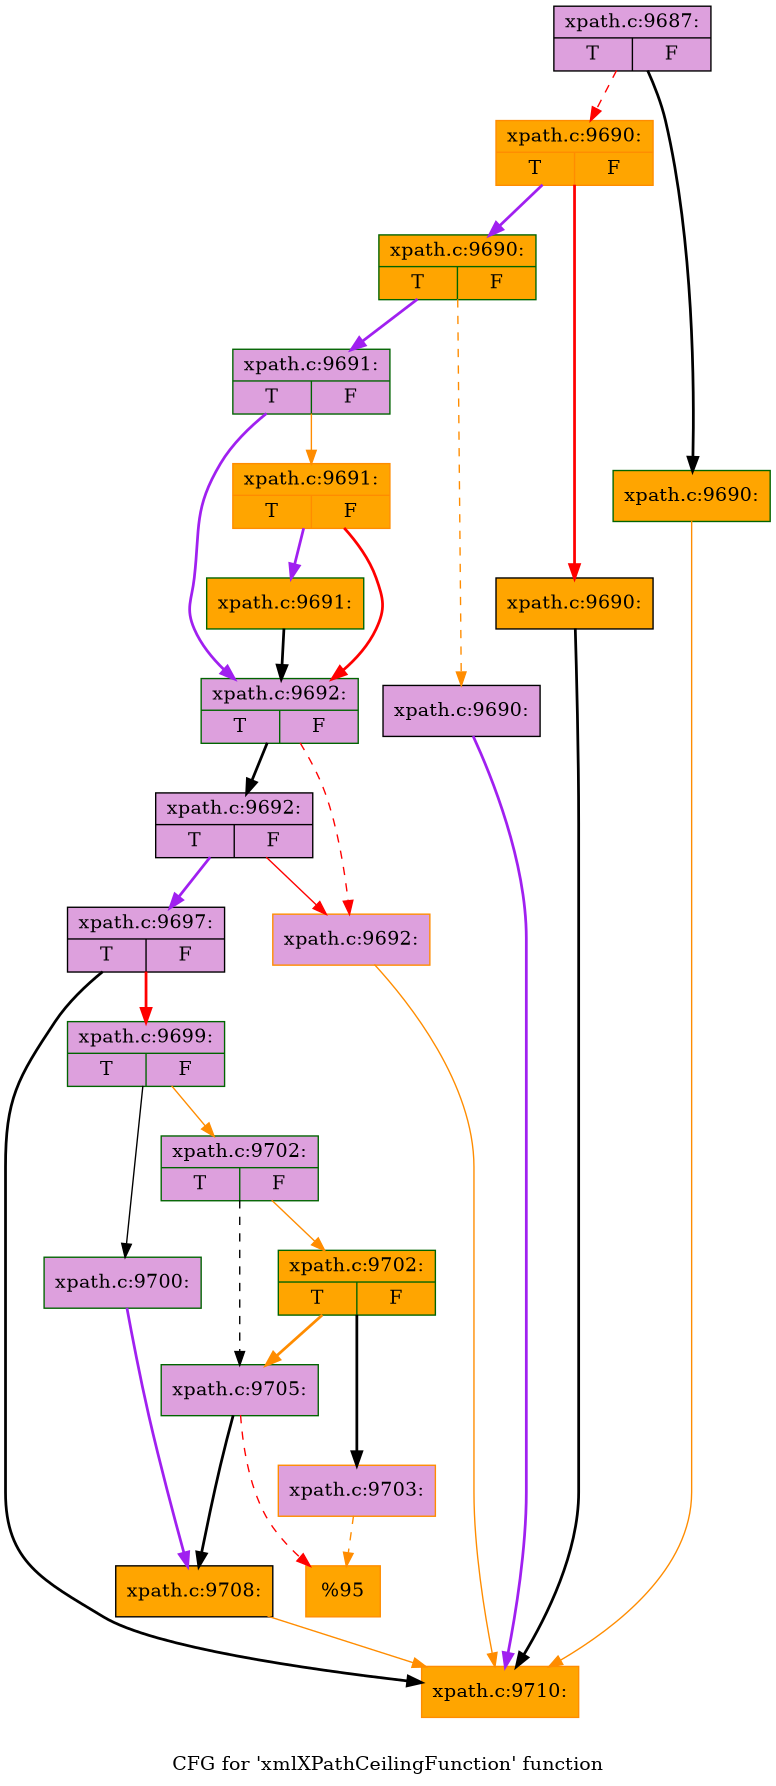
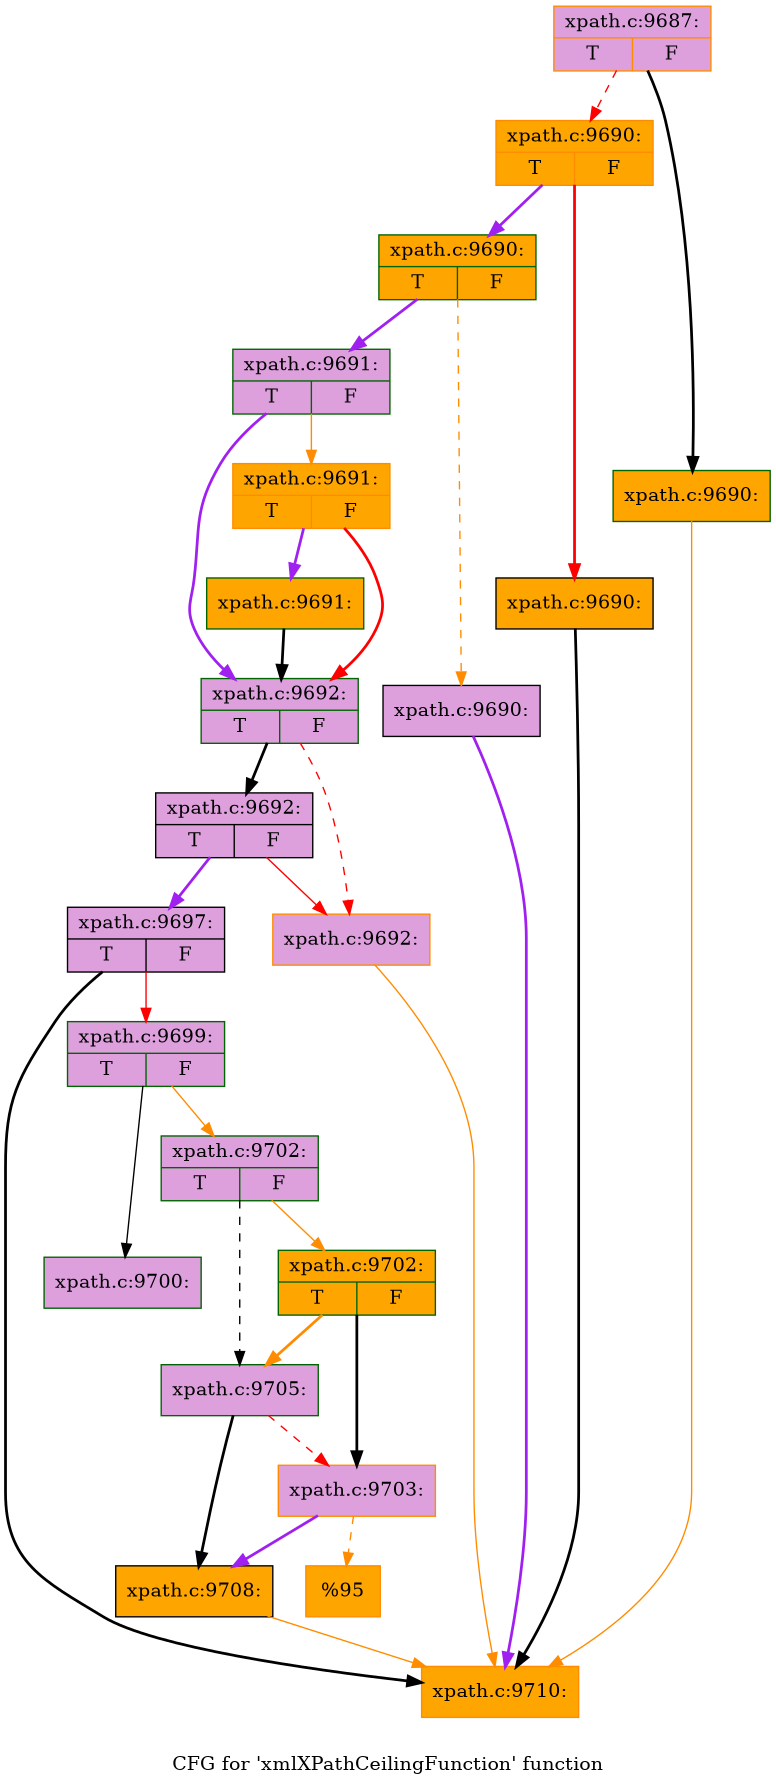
(632, 39) -> (632, 39)
(146, 990) -> (146, 990)
(152, 1431) -> (282, 1537)
(255, 1493) -> (293, 1436)
